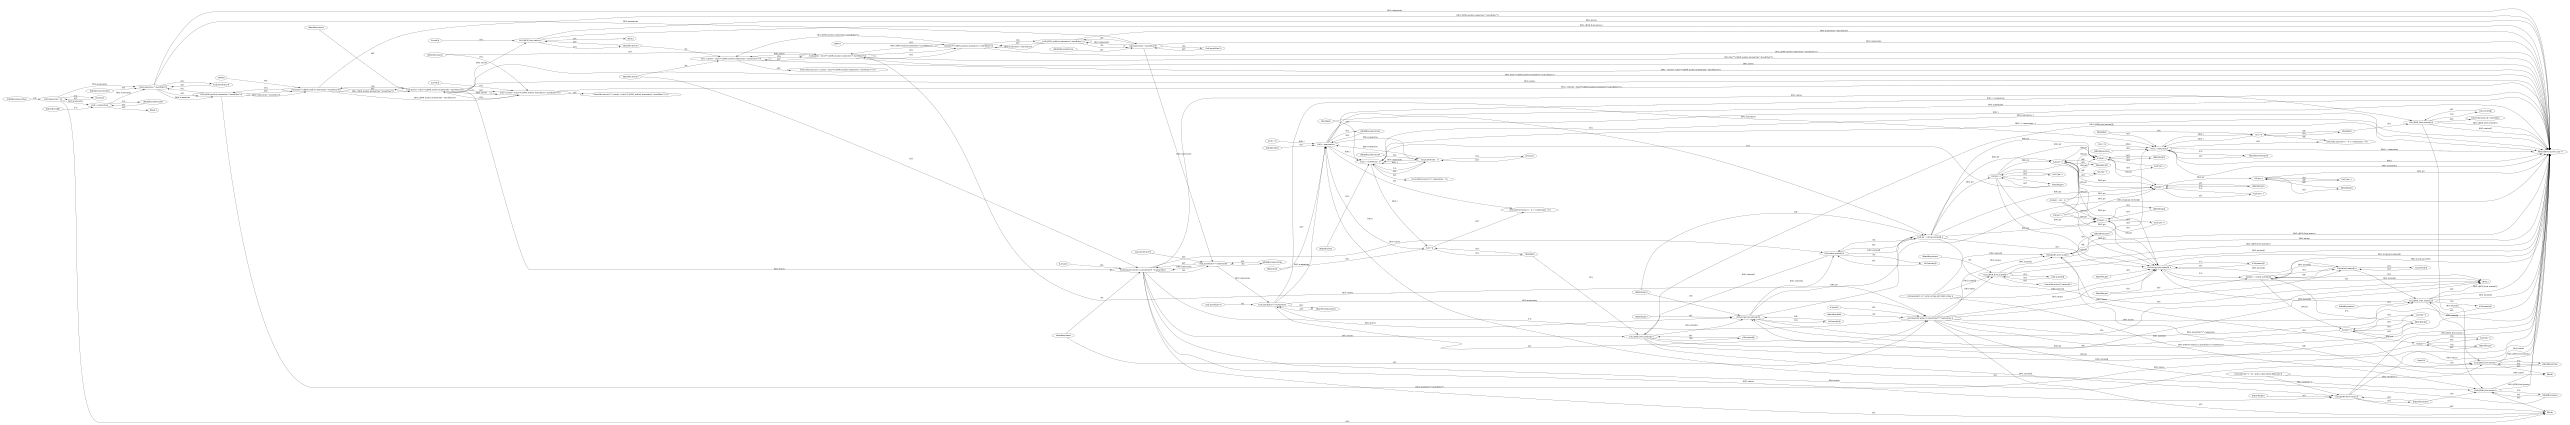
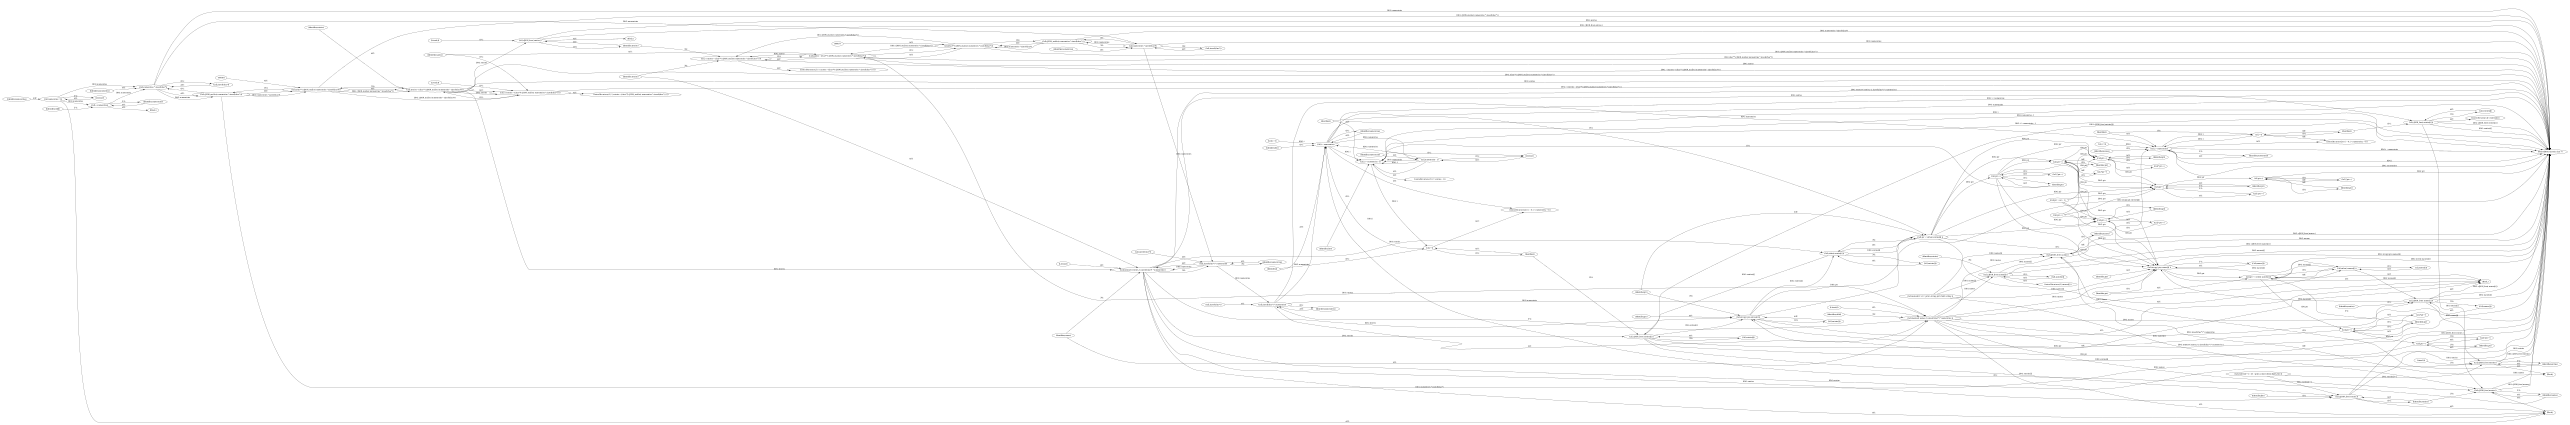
none -> (1798, 91)
(1399, 170) -> (1450, 154)
(1429, 179) -> (1429, 179)
(2201, 273) -> (2201, 273)
